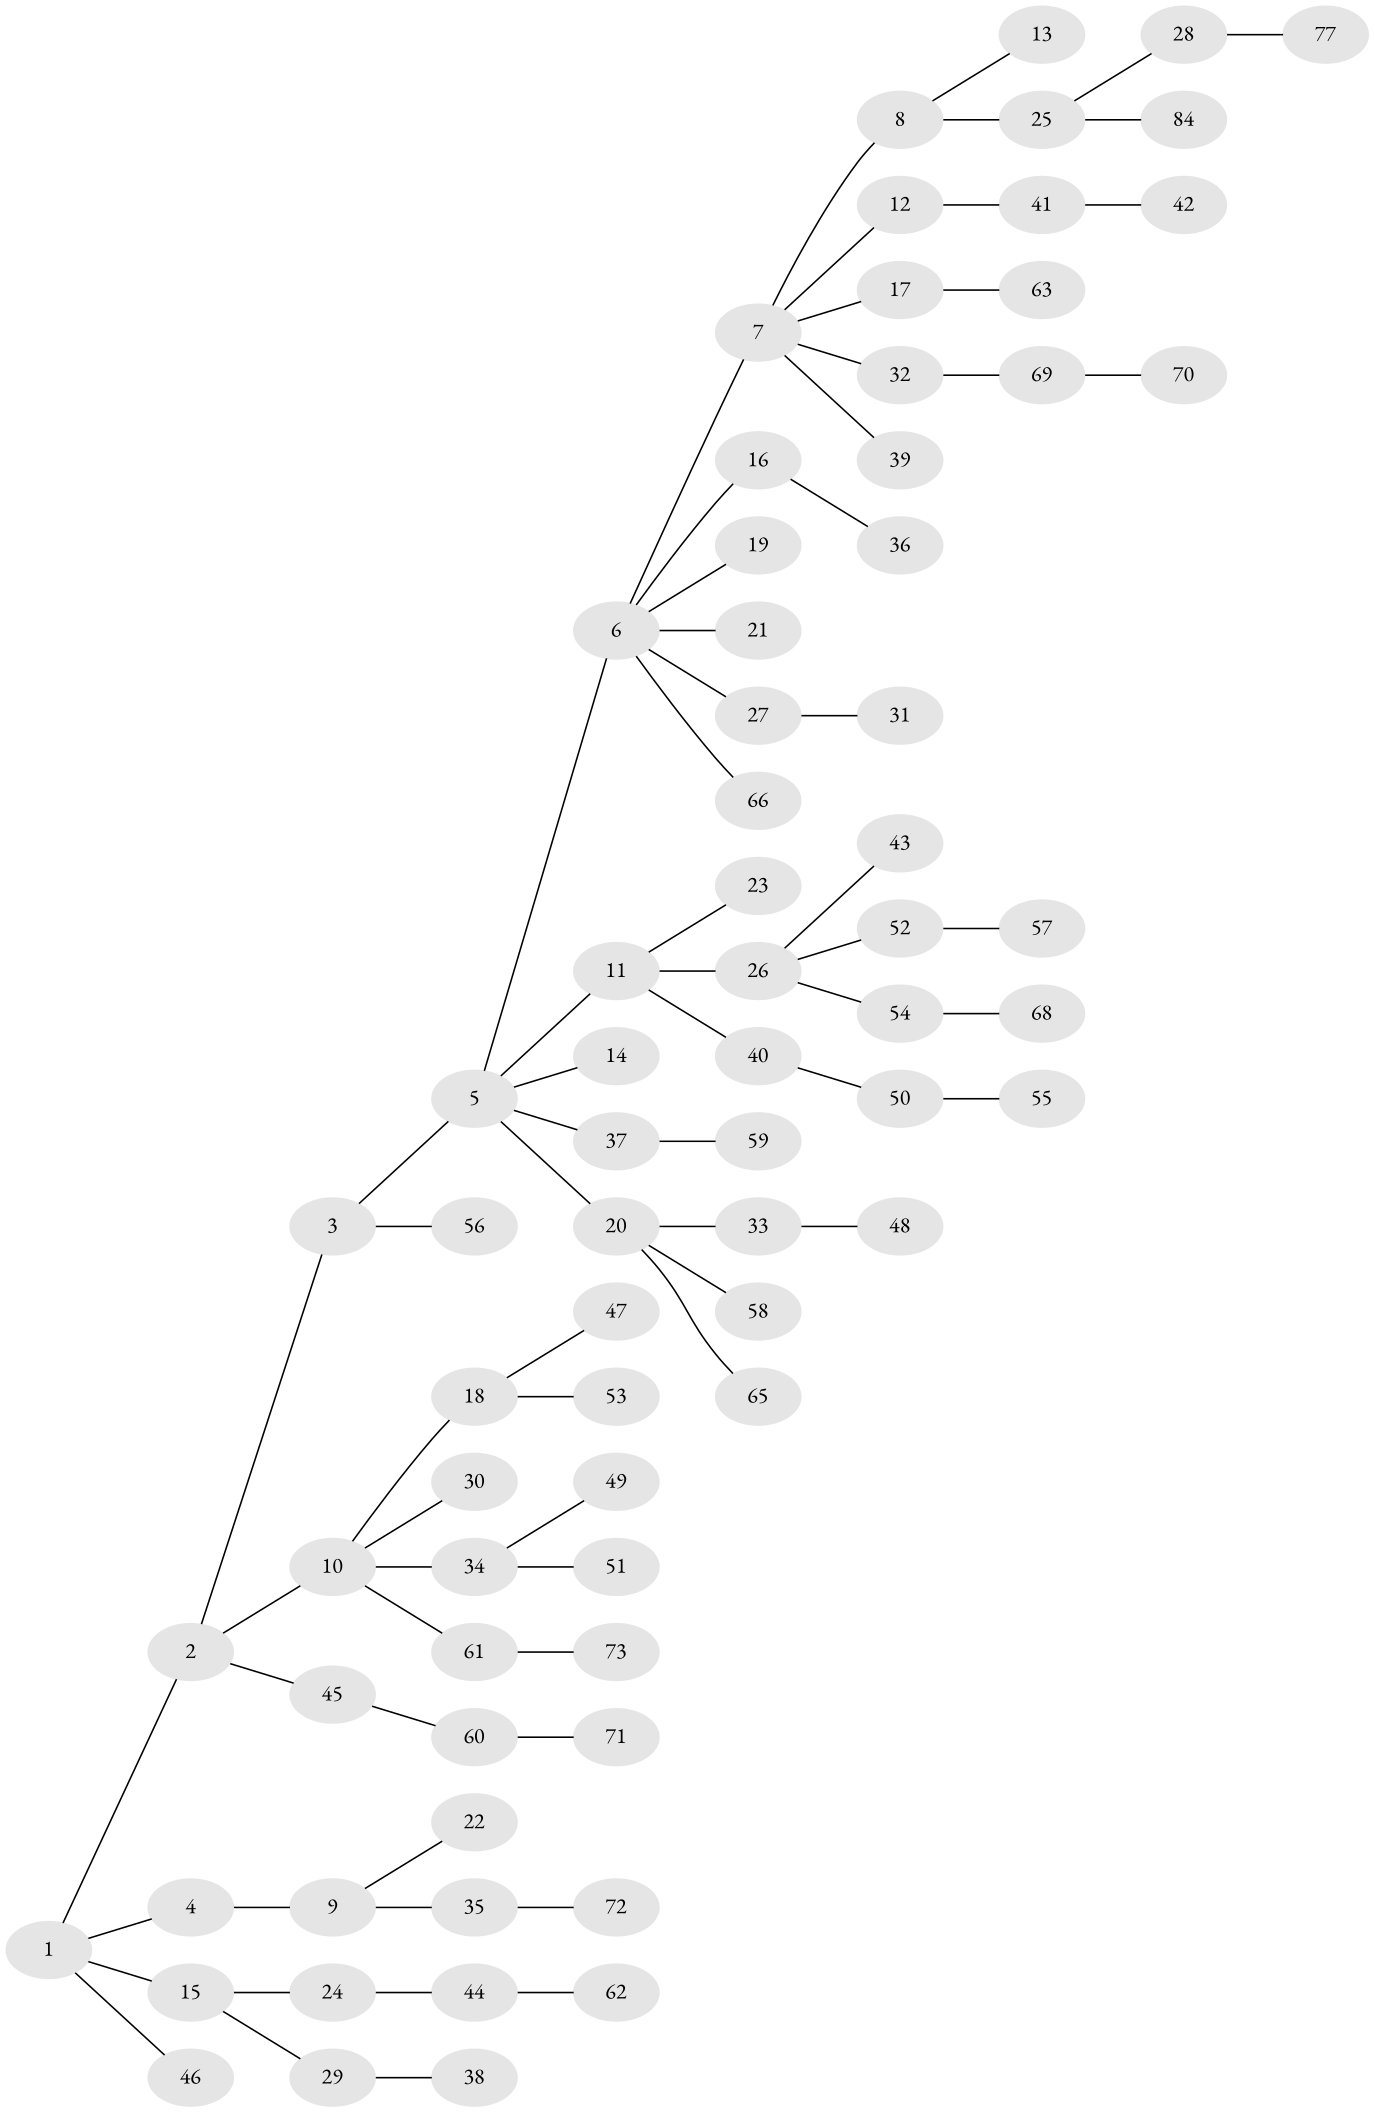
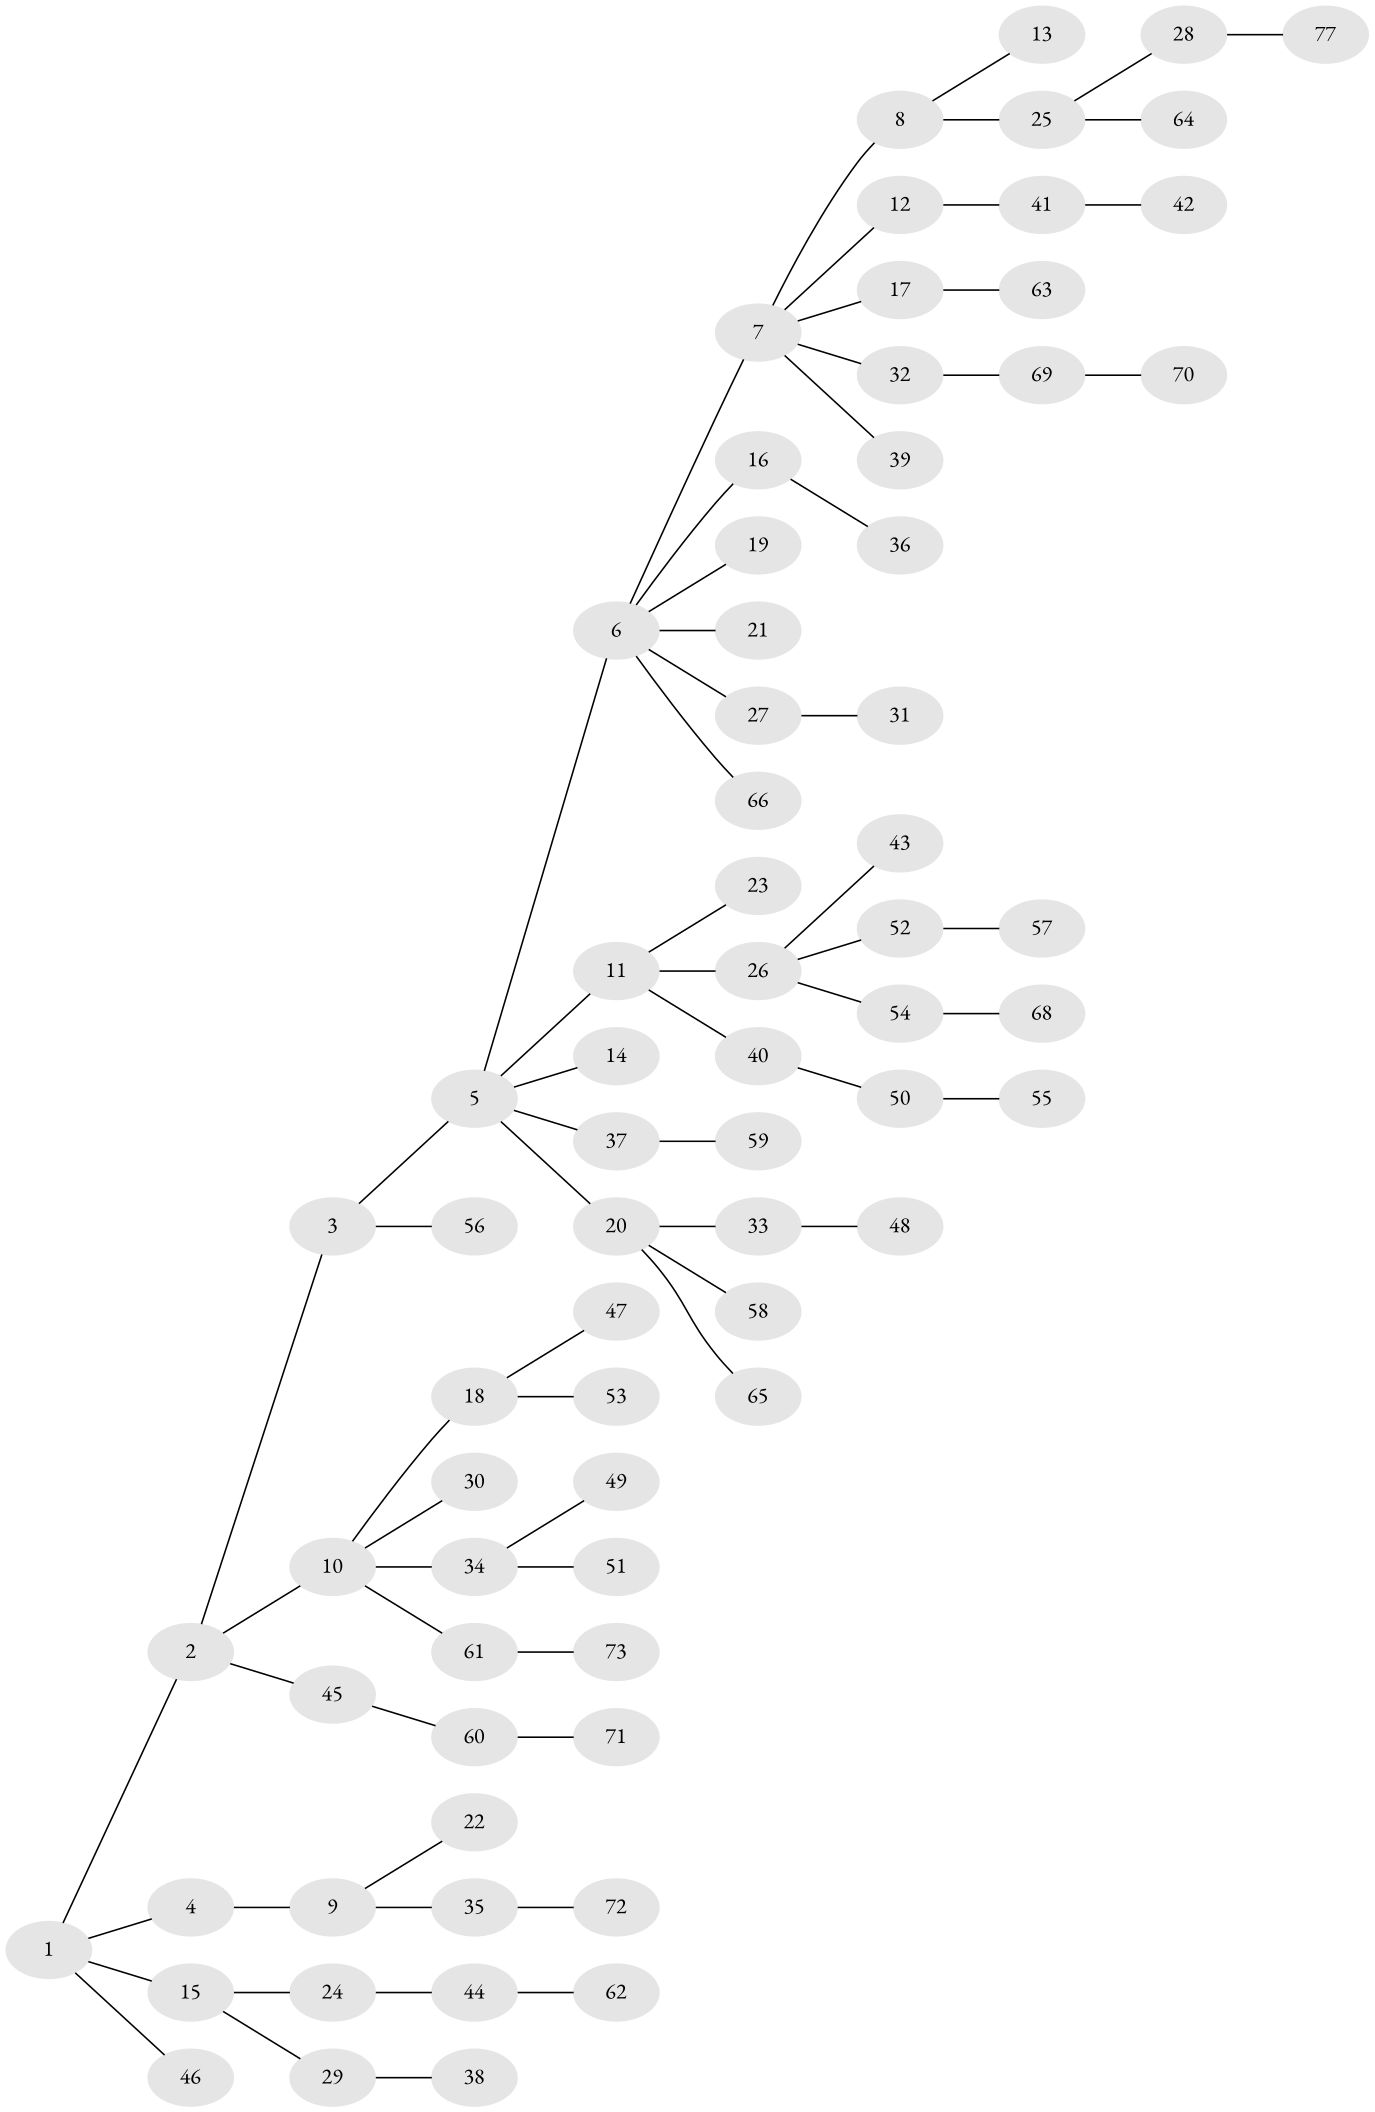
(1184, 120) -> (1184, 120)
